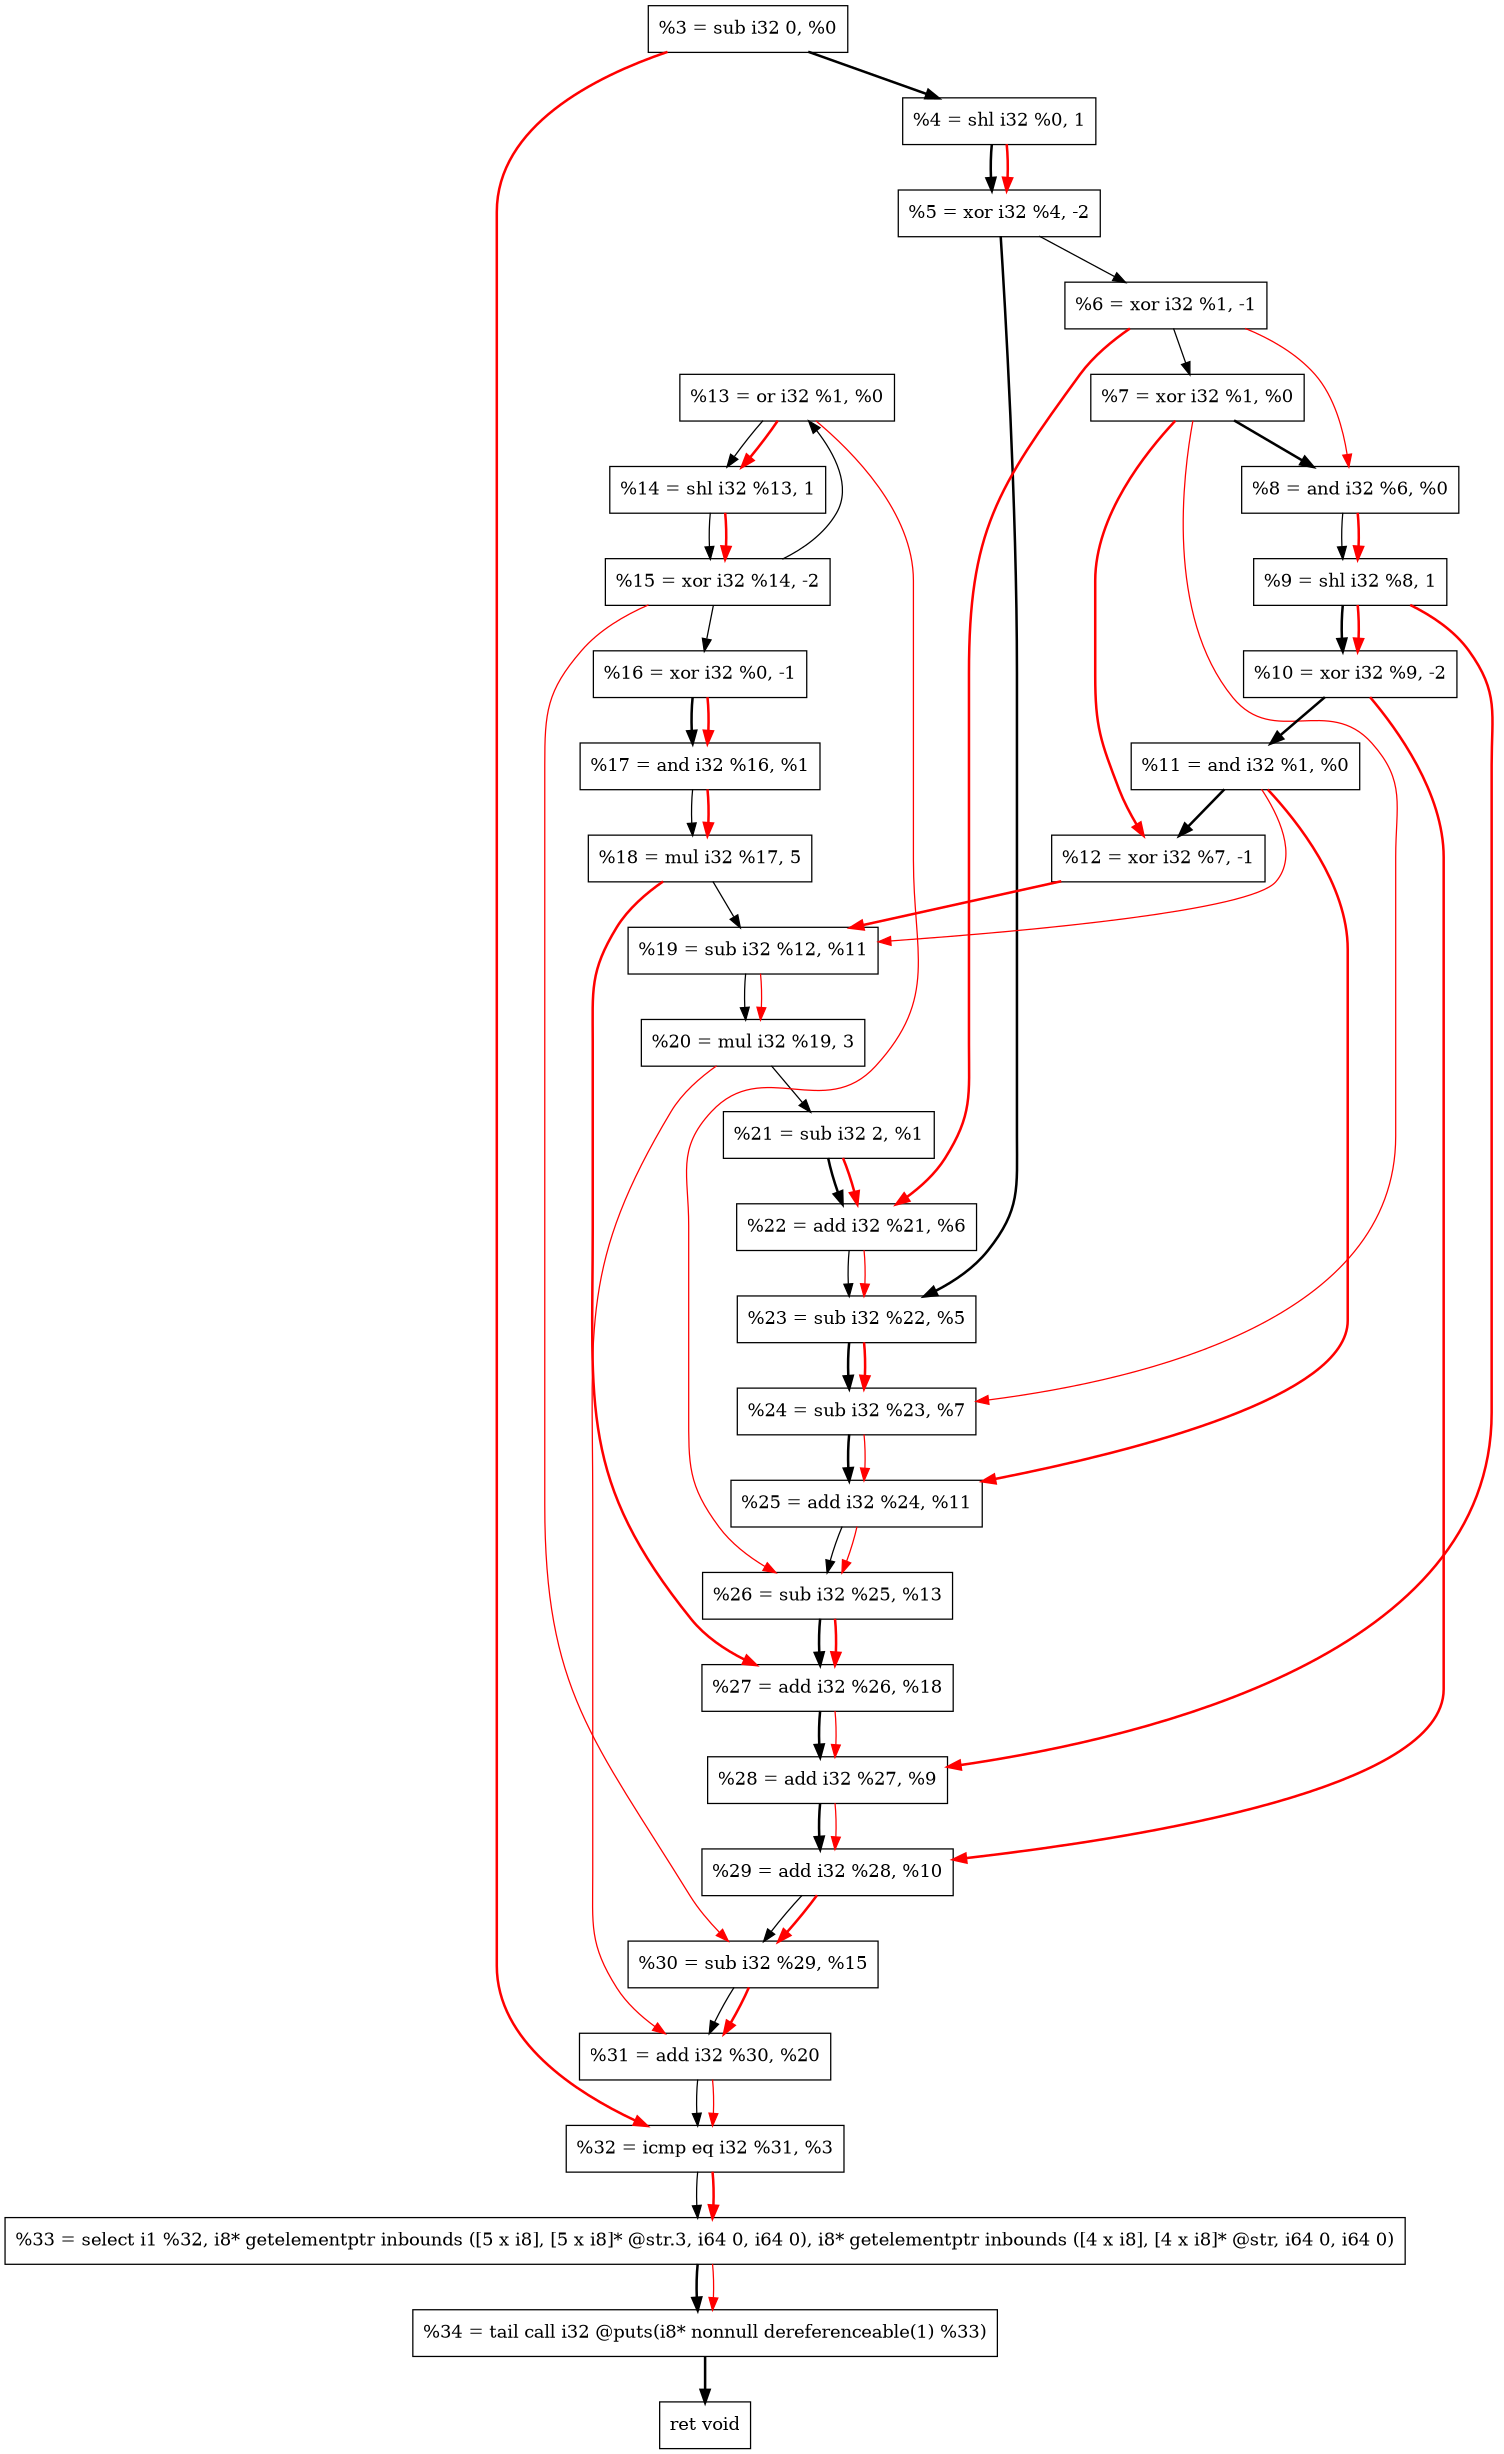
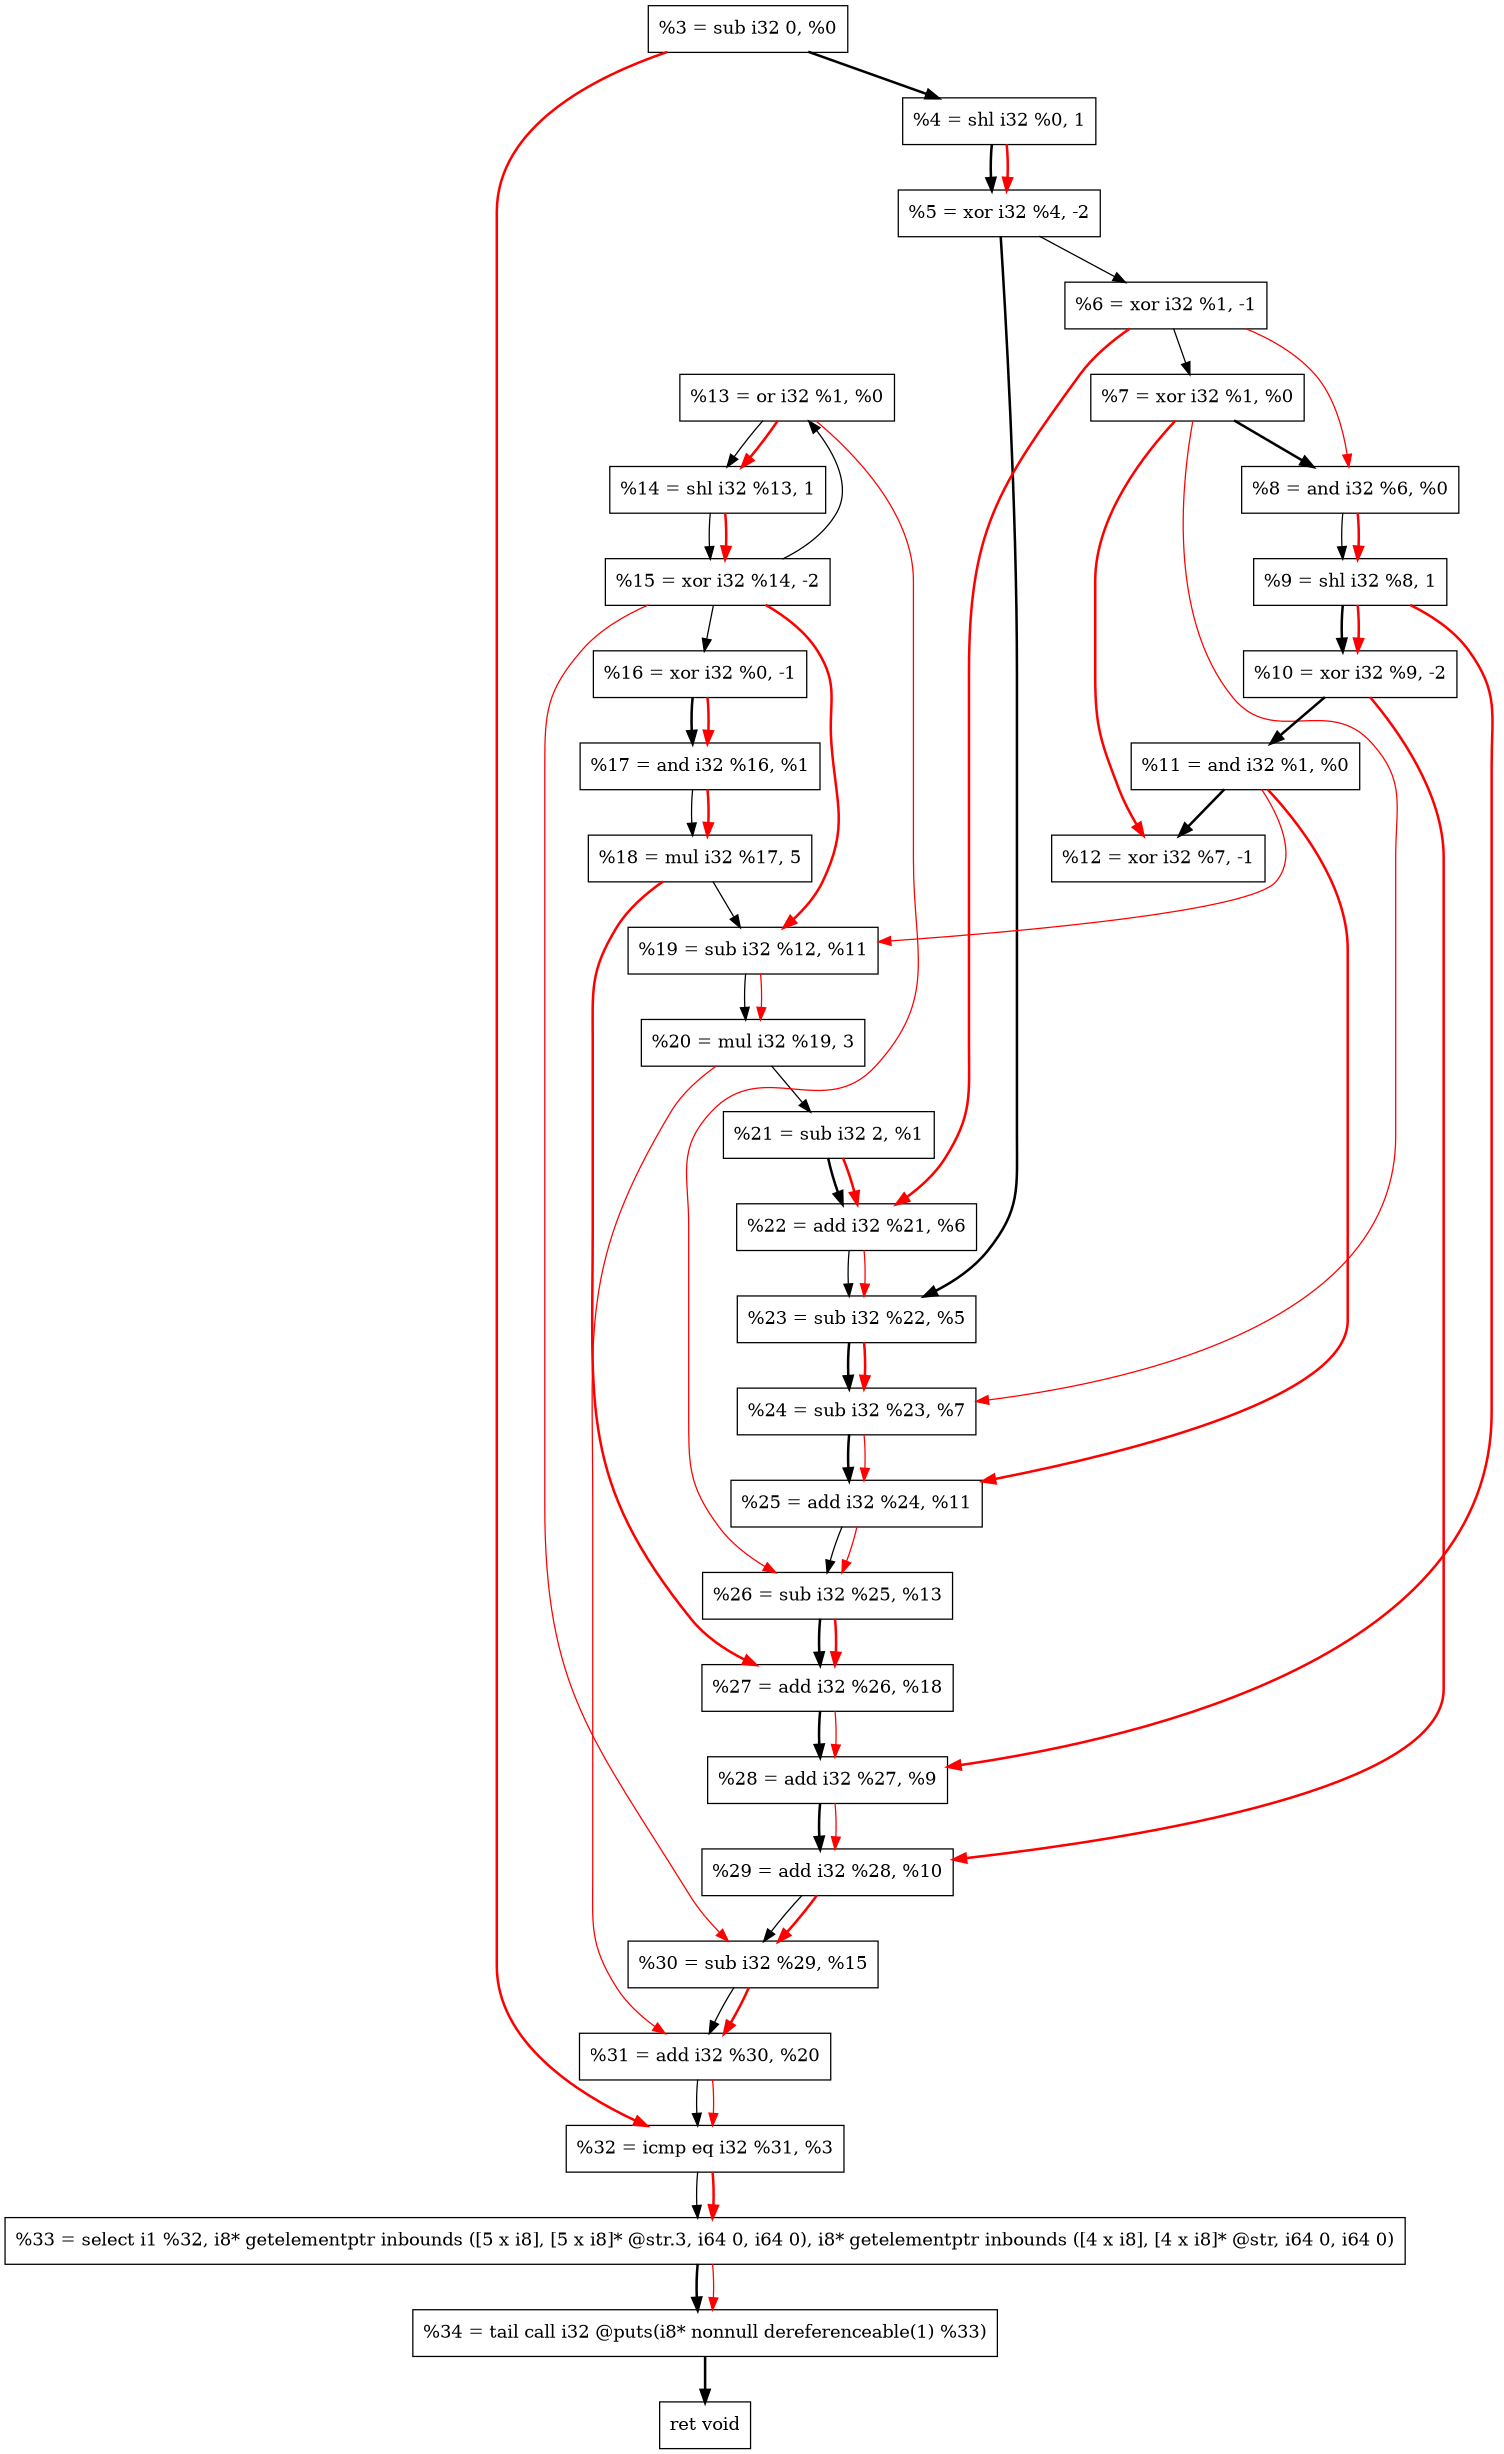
(957, 904) -> (833, 755)
